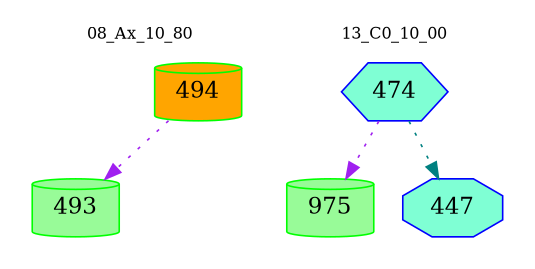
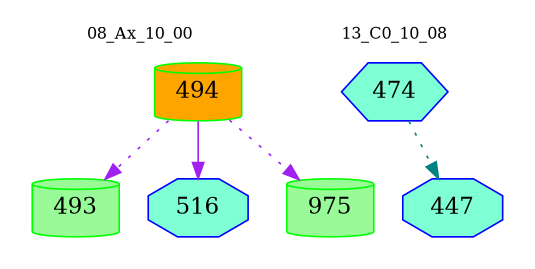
(140, 35) -> (140, 35)
(395, 35) -> (395, 35)
(366, 143) -> (251, 139)
none -> (198, 208)
